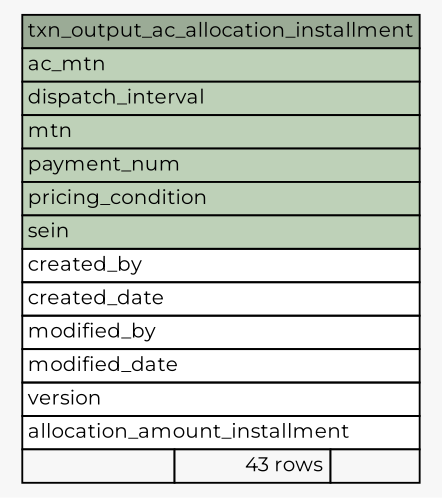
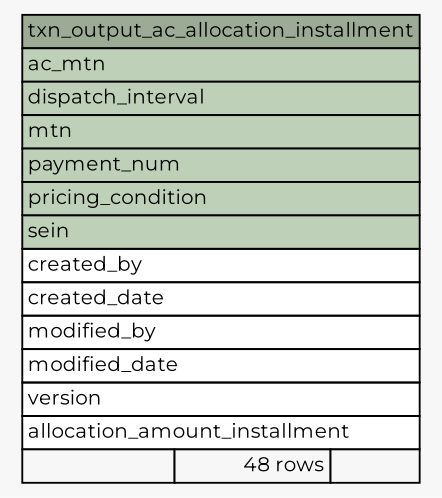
(285, 465) -> (284, 465)
